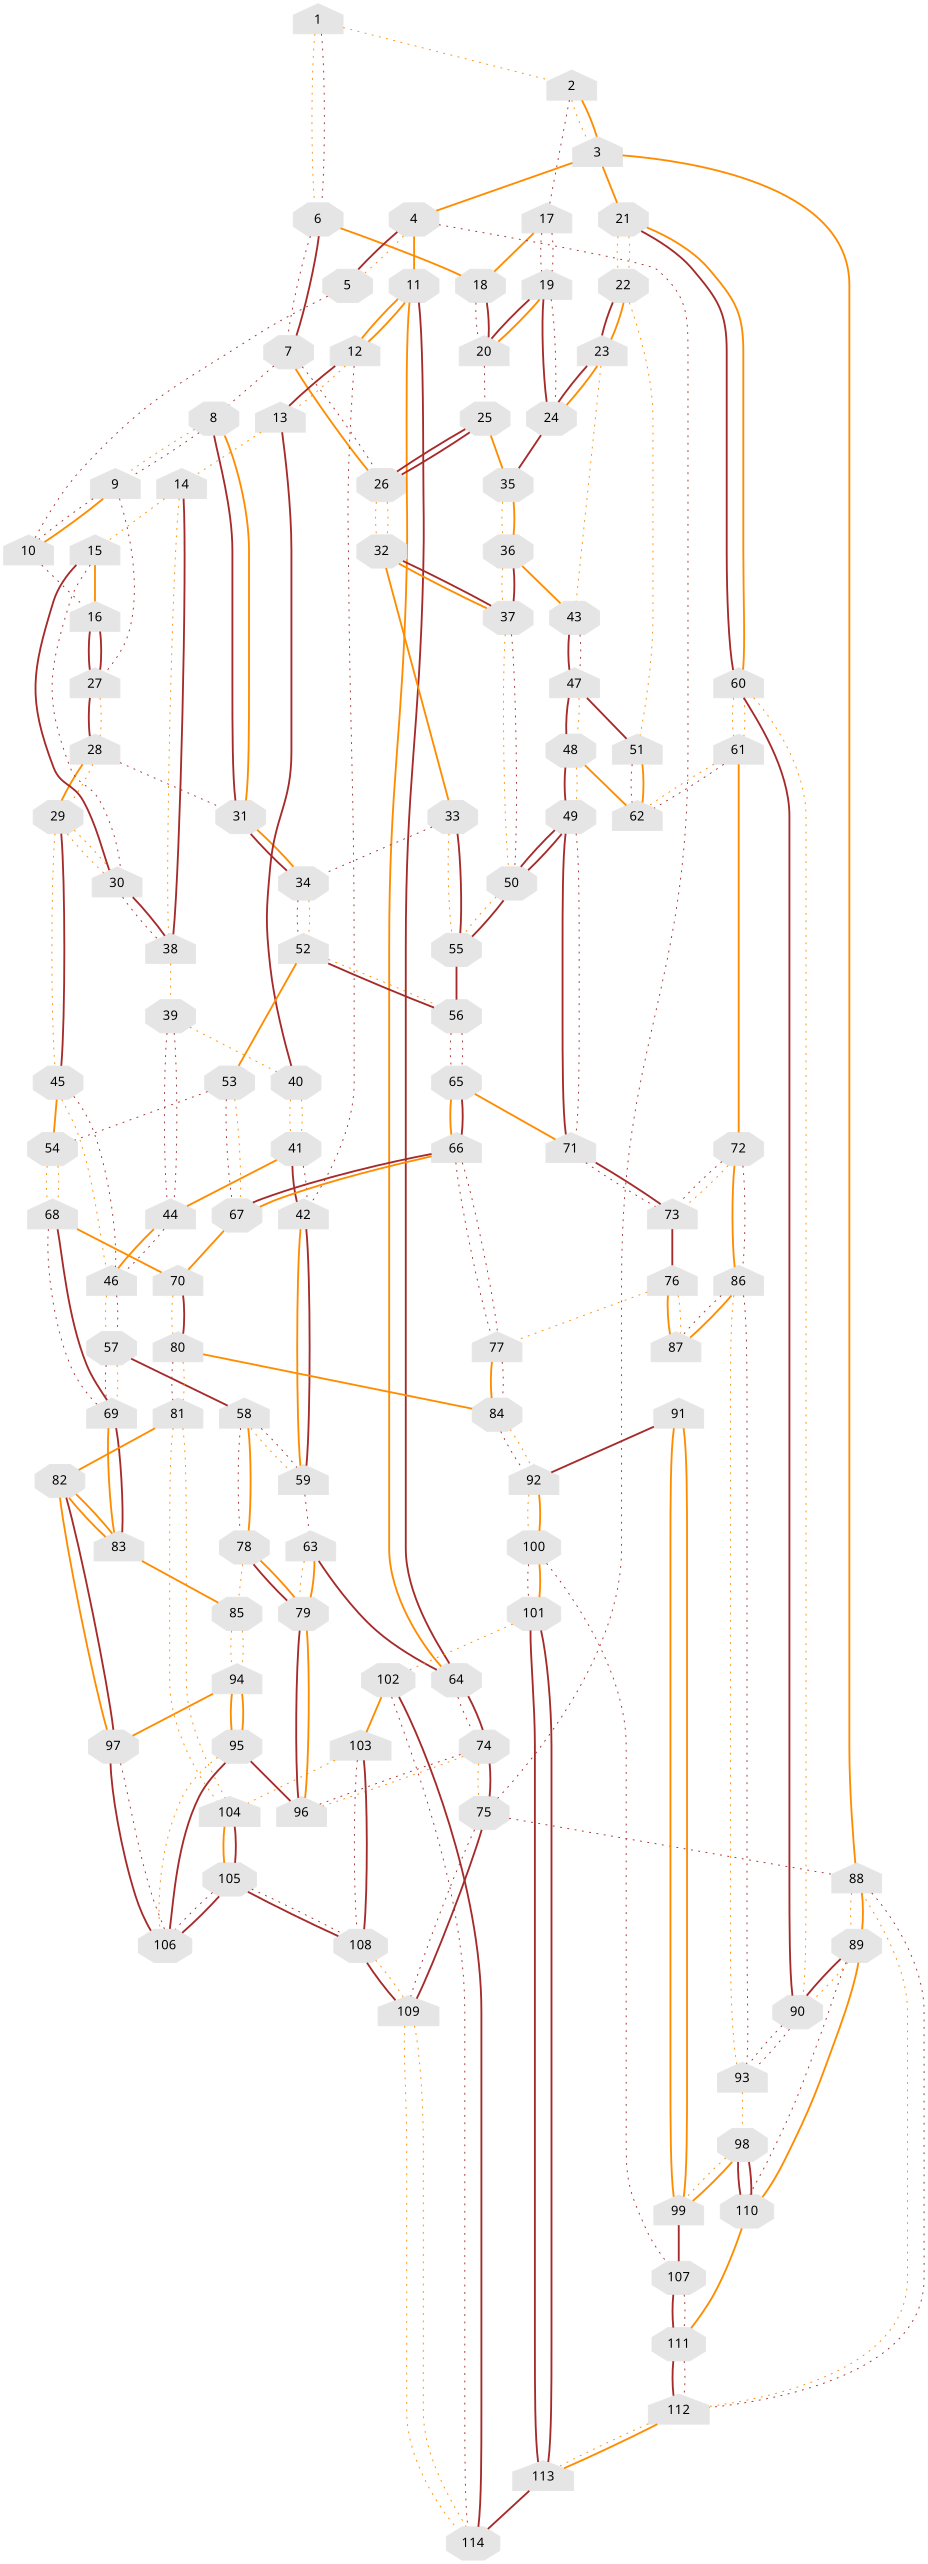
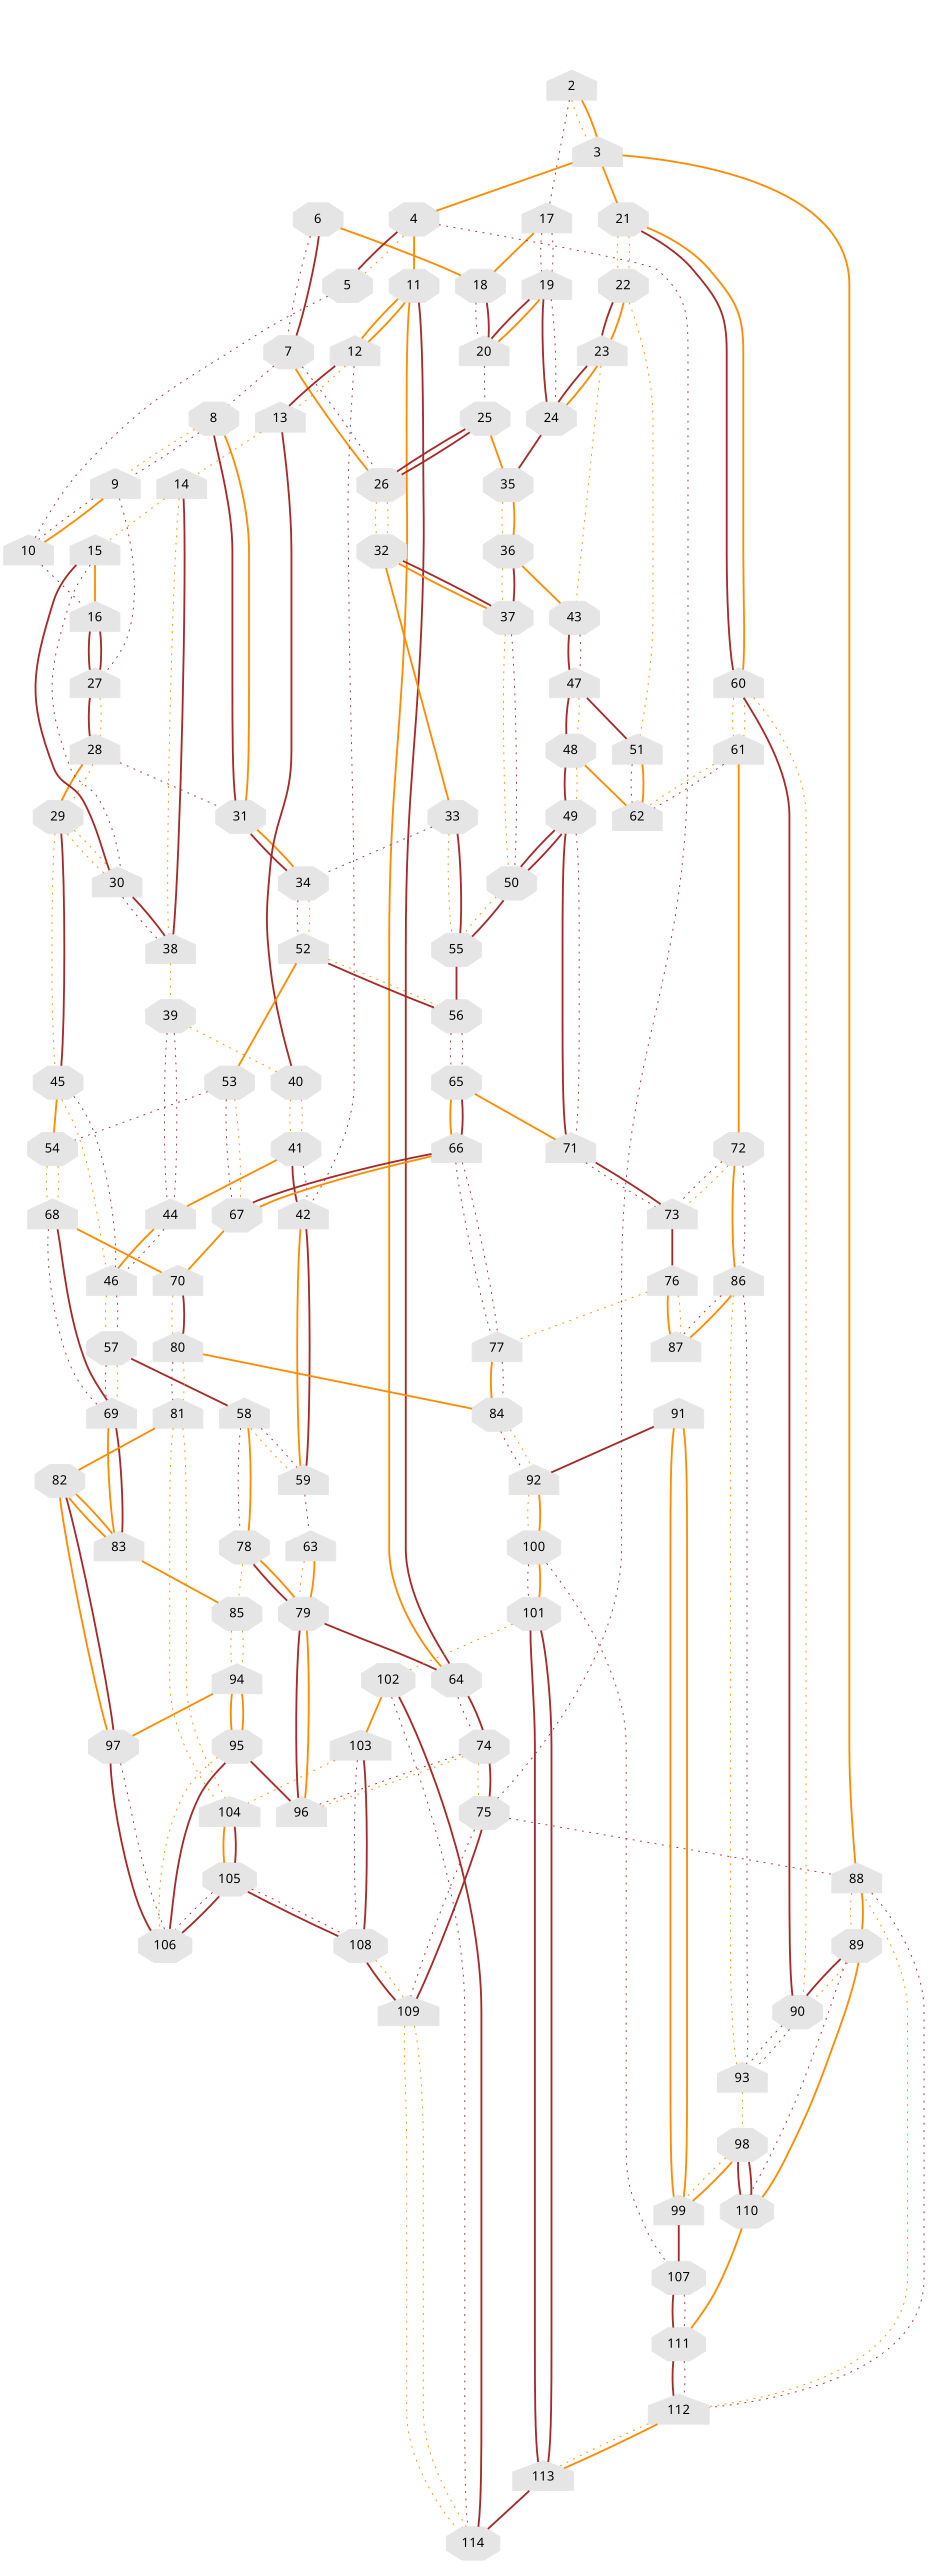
(318, 20) -> none
(370, 1624) -> (381, 1646)
